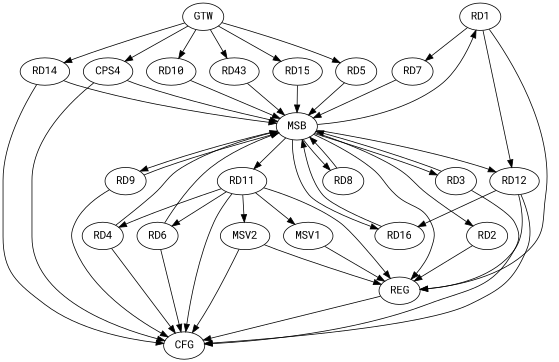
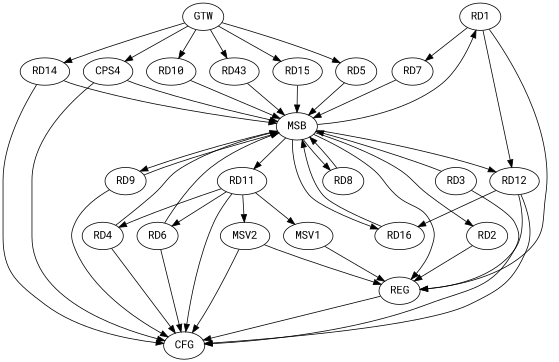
(373, 152) -> none
(333, 218) -> none
